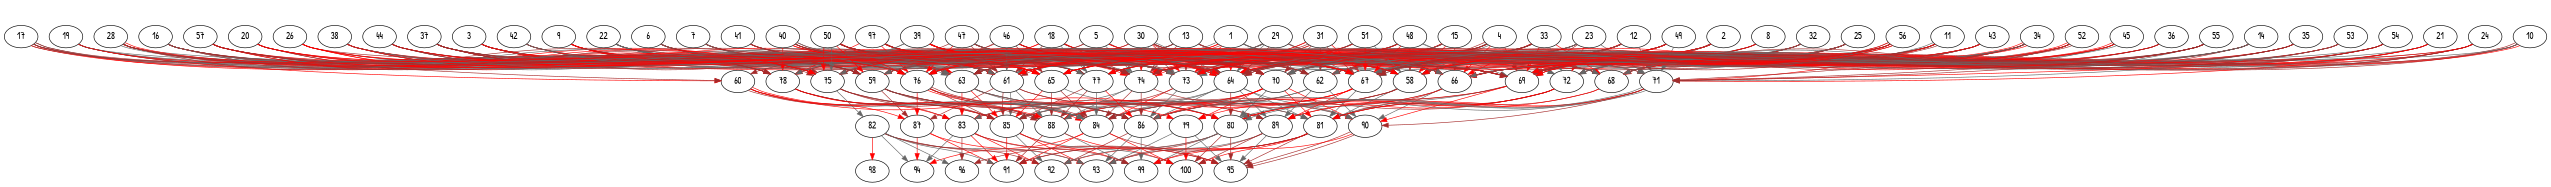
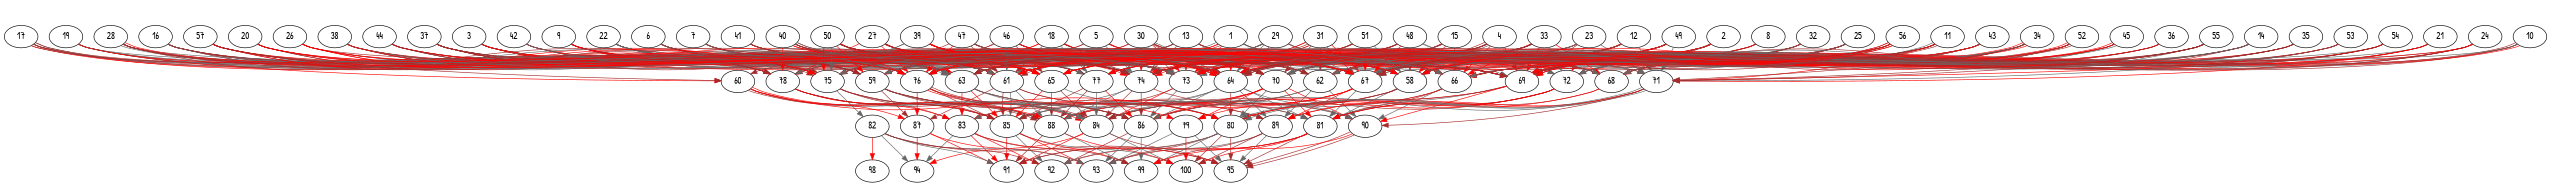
(872, 37) -> (872, 37)
(1138, 147) -> (1138, 147)
(962, 171) -> none
